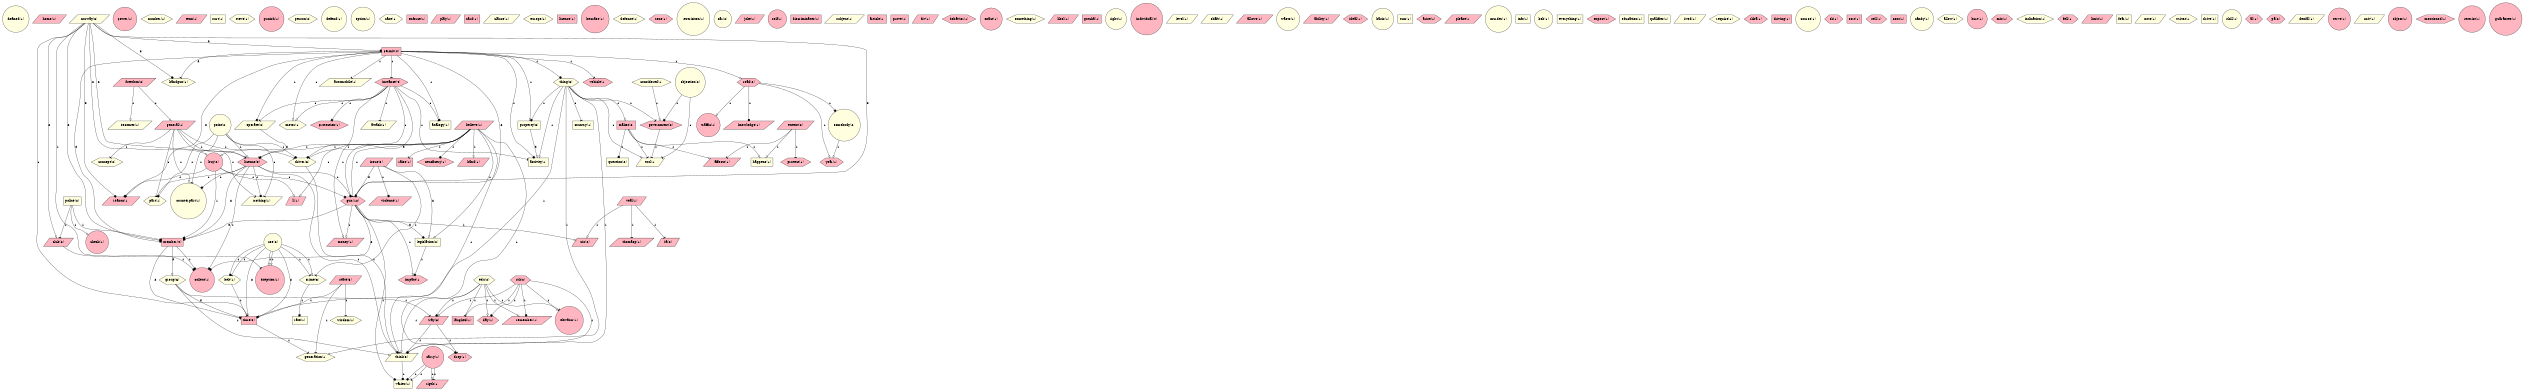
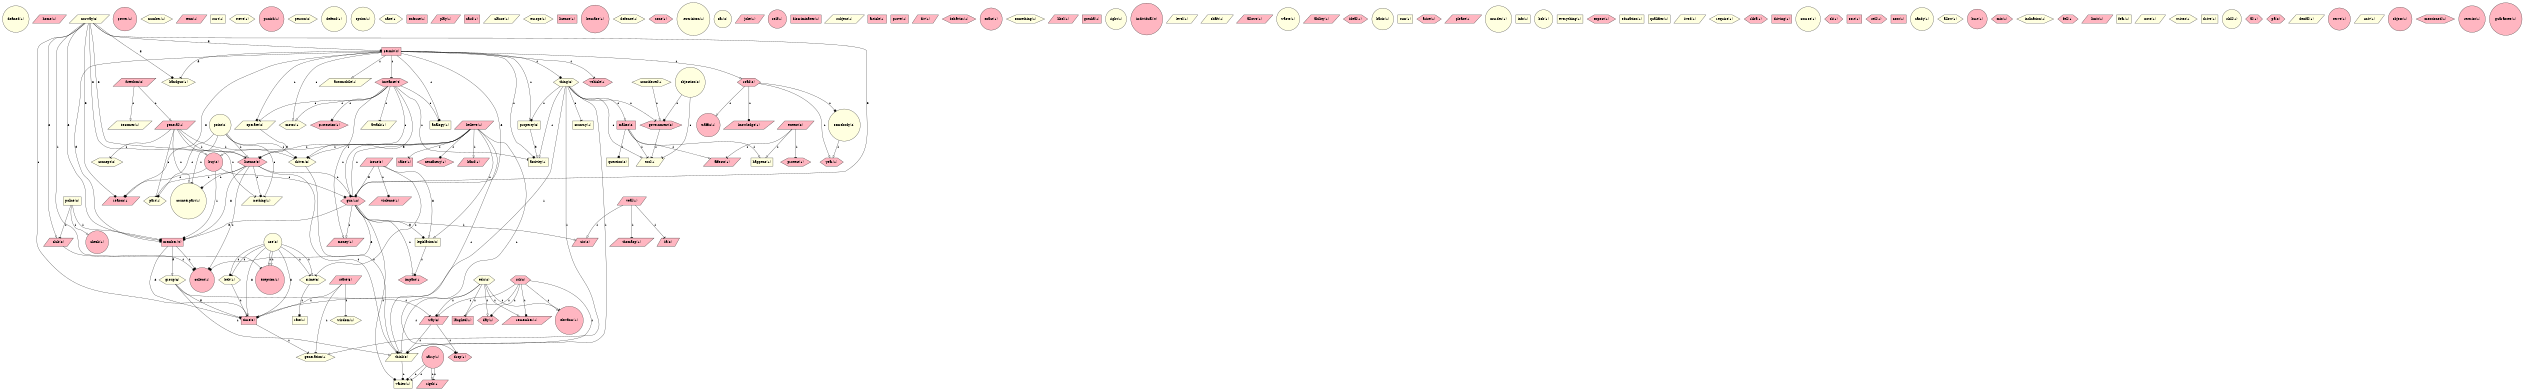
(369, 66) -> (369, 66)
(296, 201) -> none
